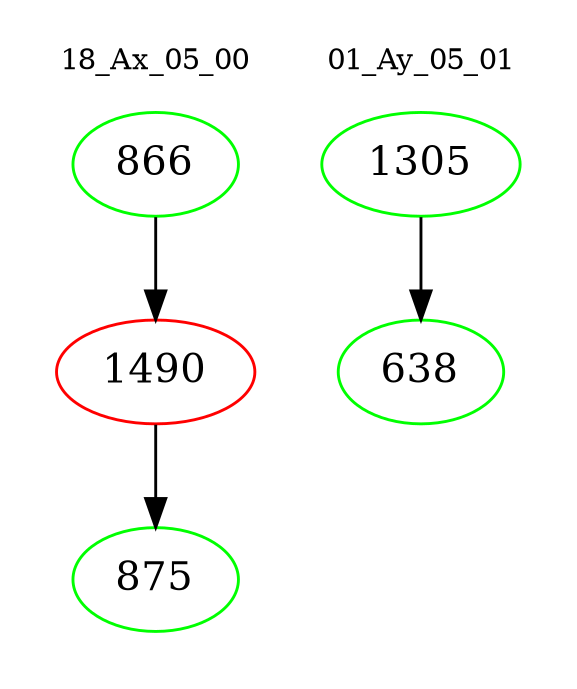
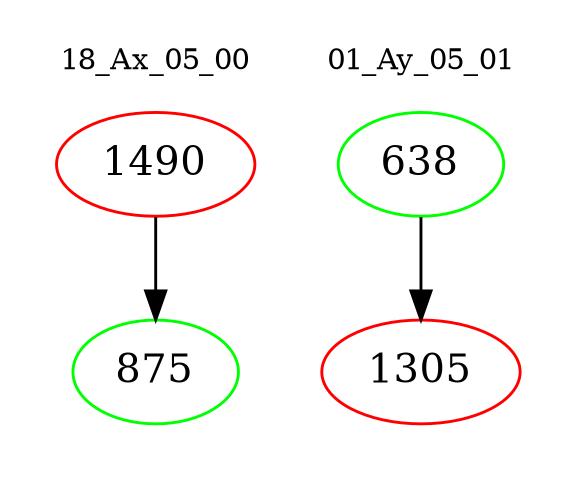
(156, 164) -> none
(421, 164) -> (421, 372)
(421, 254) -> (421, 254)
